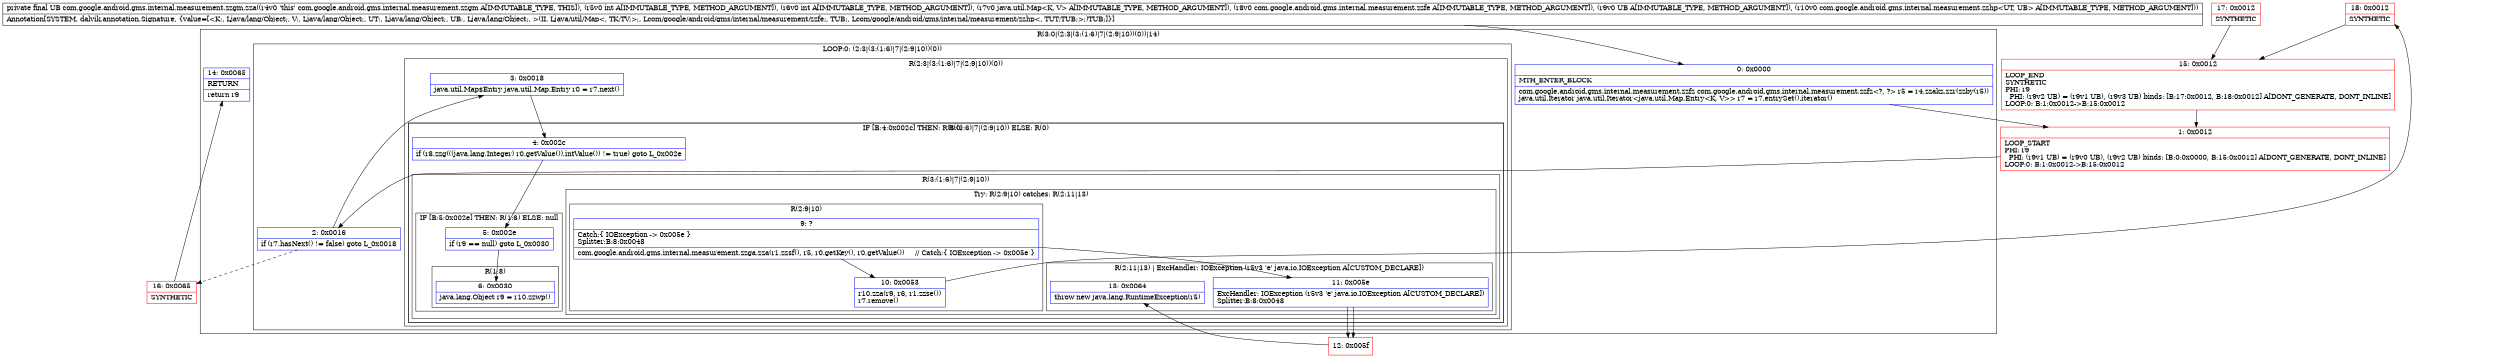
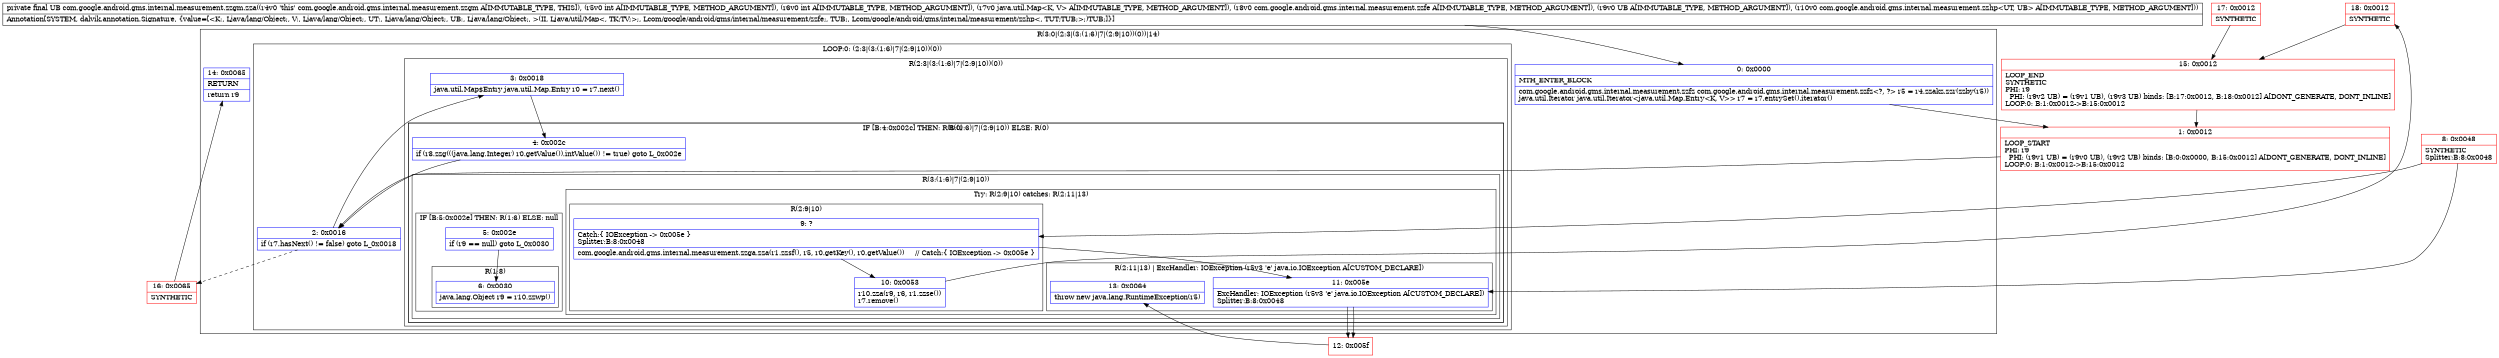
none -> (2459, 149)
(525, 192) -> (425, 170)
